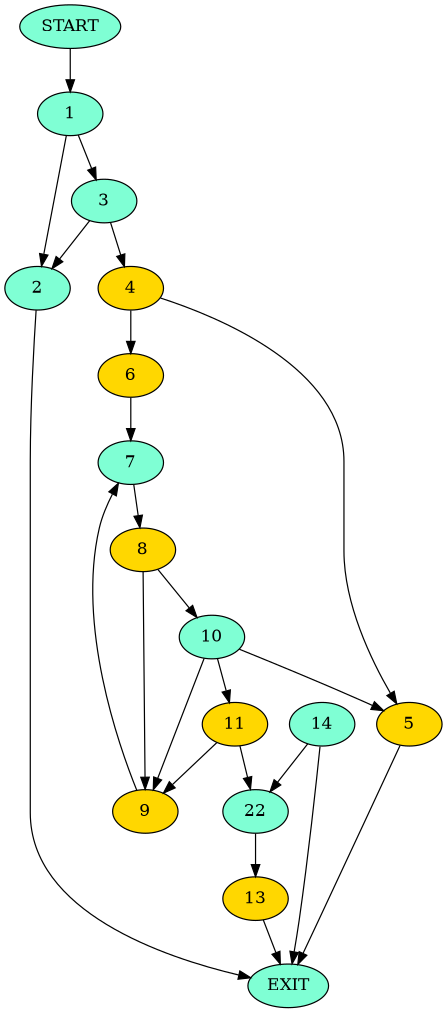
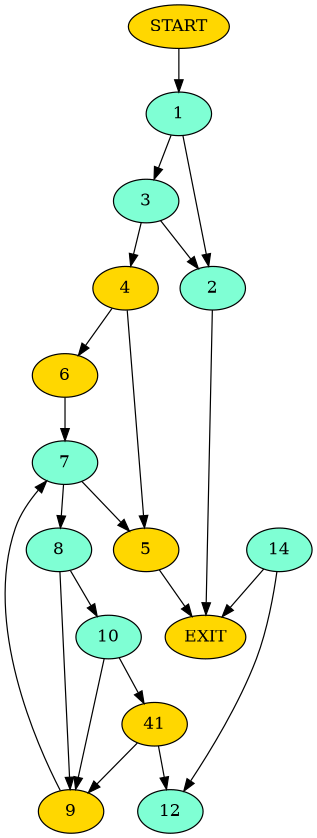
(70, 27) -> (179, 27)
(143, 550) -> (59, 550)
(306, 677) -> (101, 502)
(235, 724) -> (155, 724)
(256, 811) -> (170, 811)
(256, 899) -> none
(288, 986) -> (206, 637)
